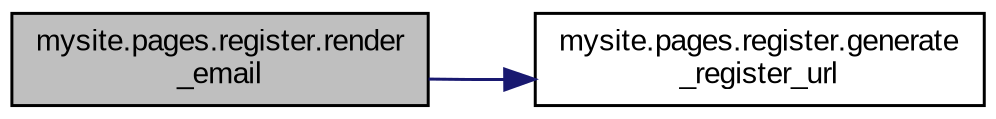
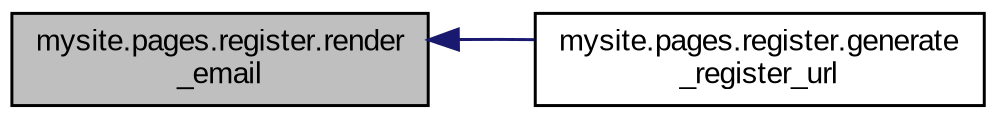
(467, 79) -> (497, 39)
